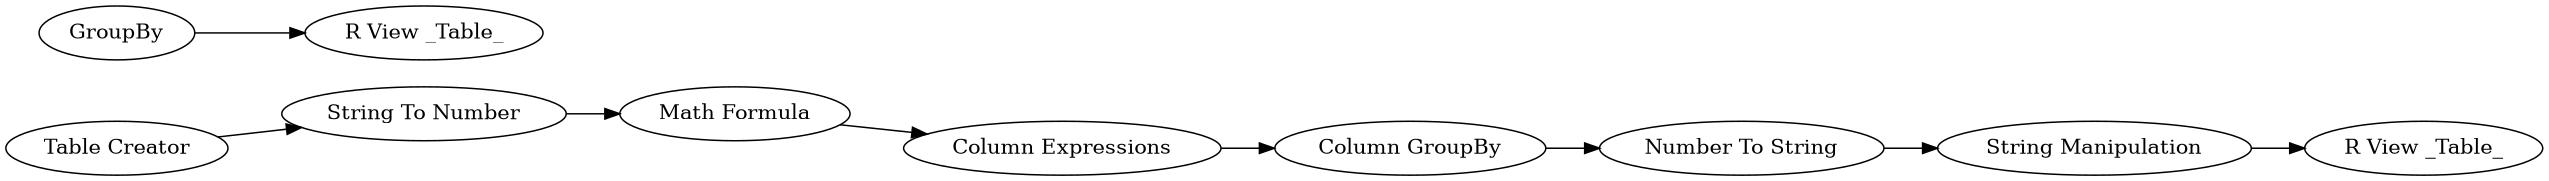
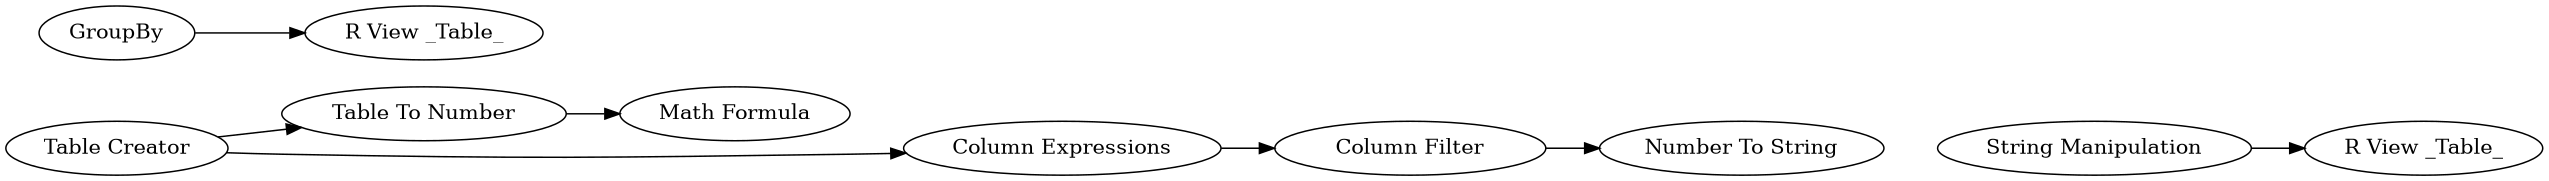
(424, 114) -> (424, 114)
(876, 129) -> (559, 157)
(1410, 148) -> (1410, 148)
(1903, 148) -> none
